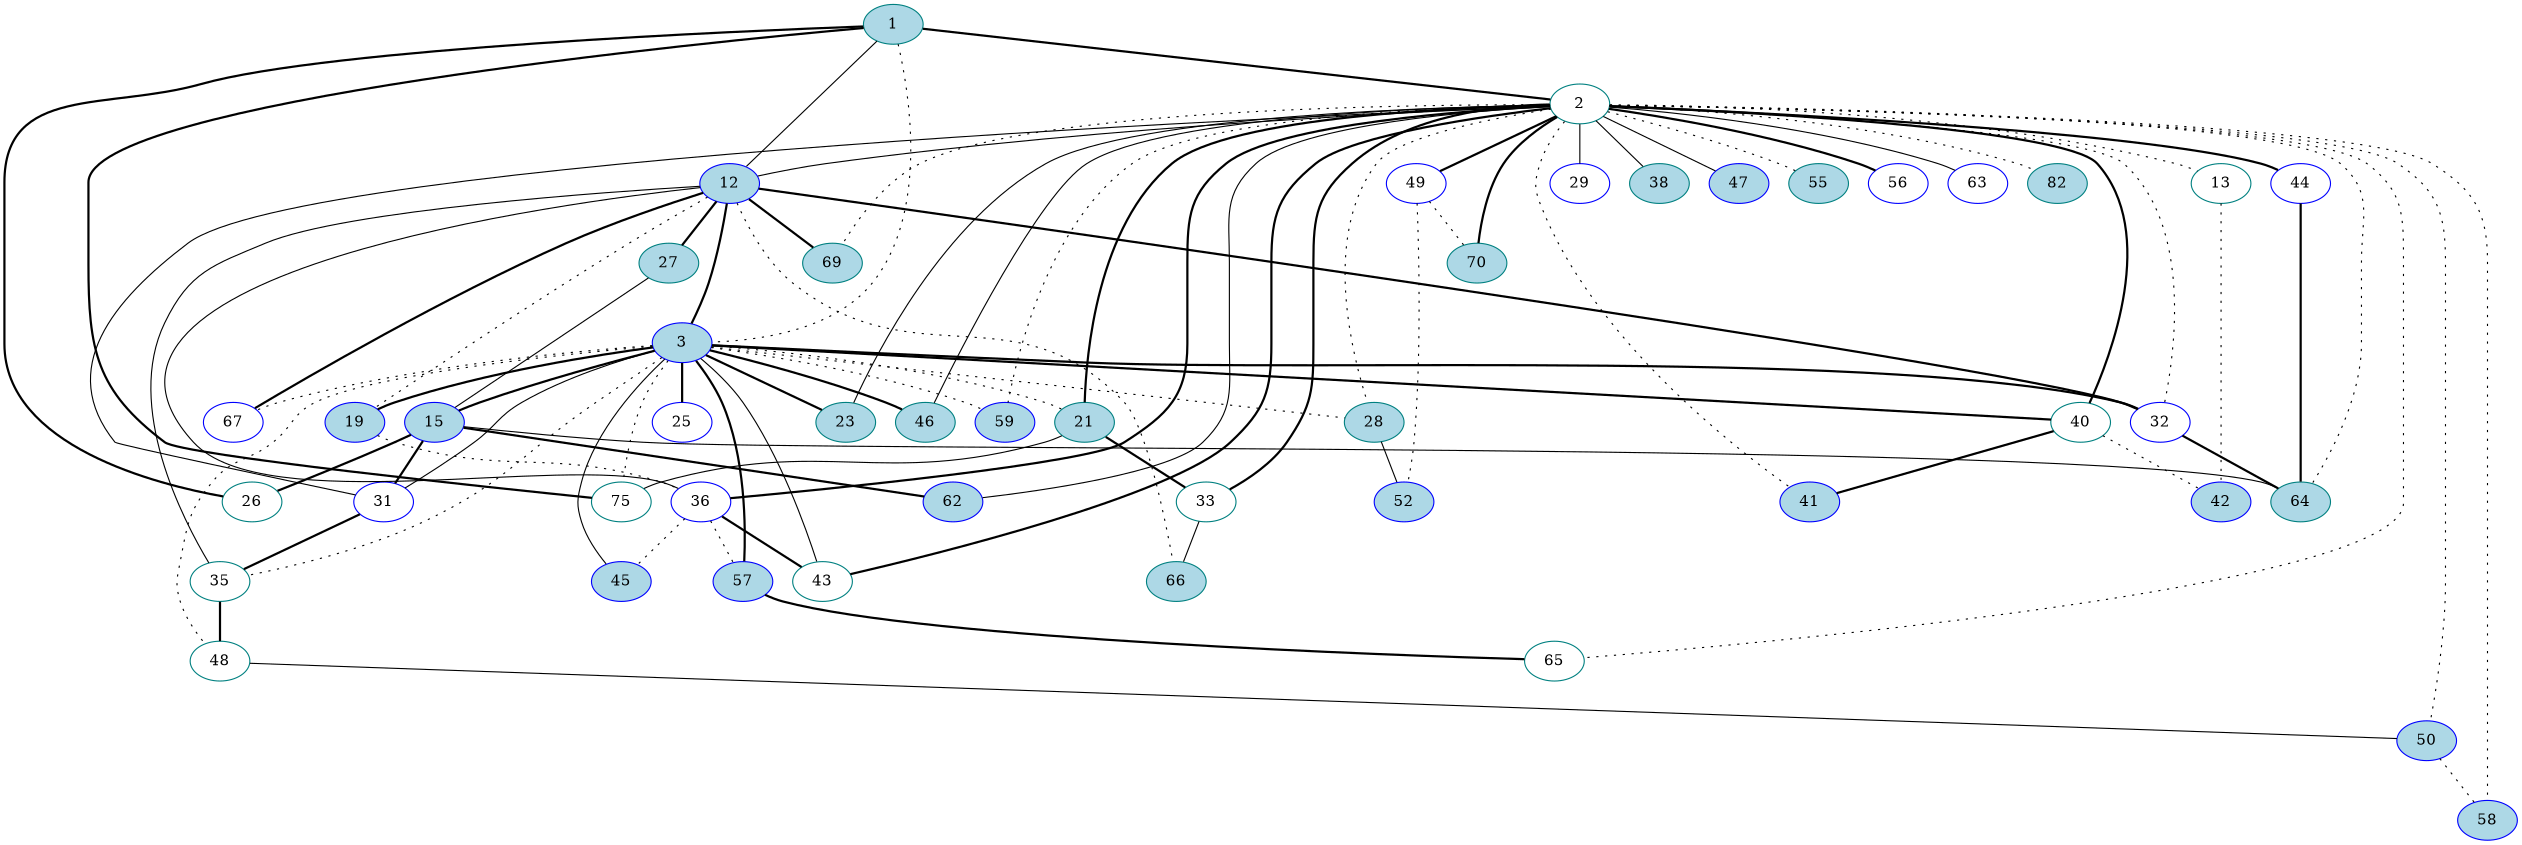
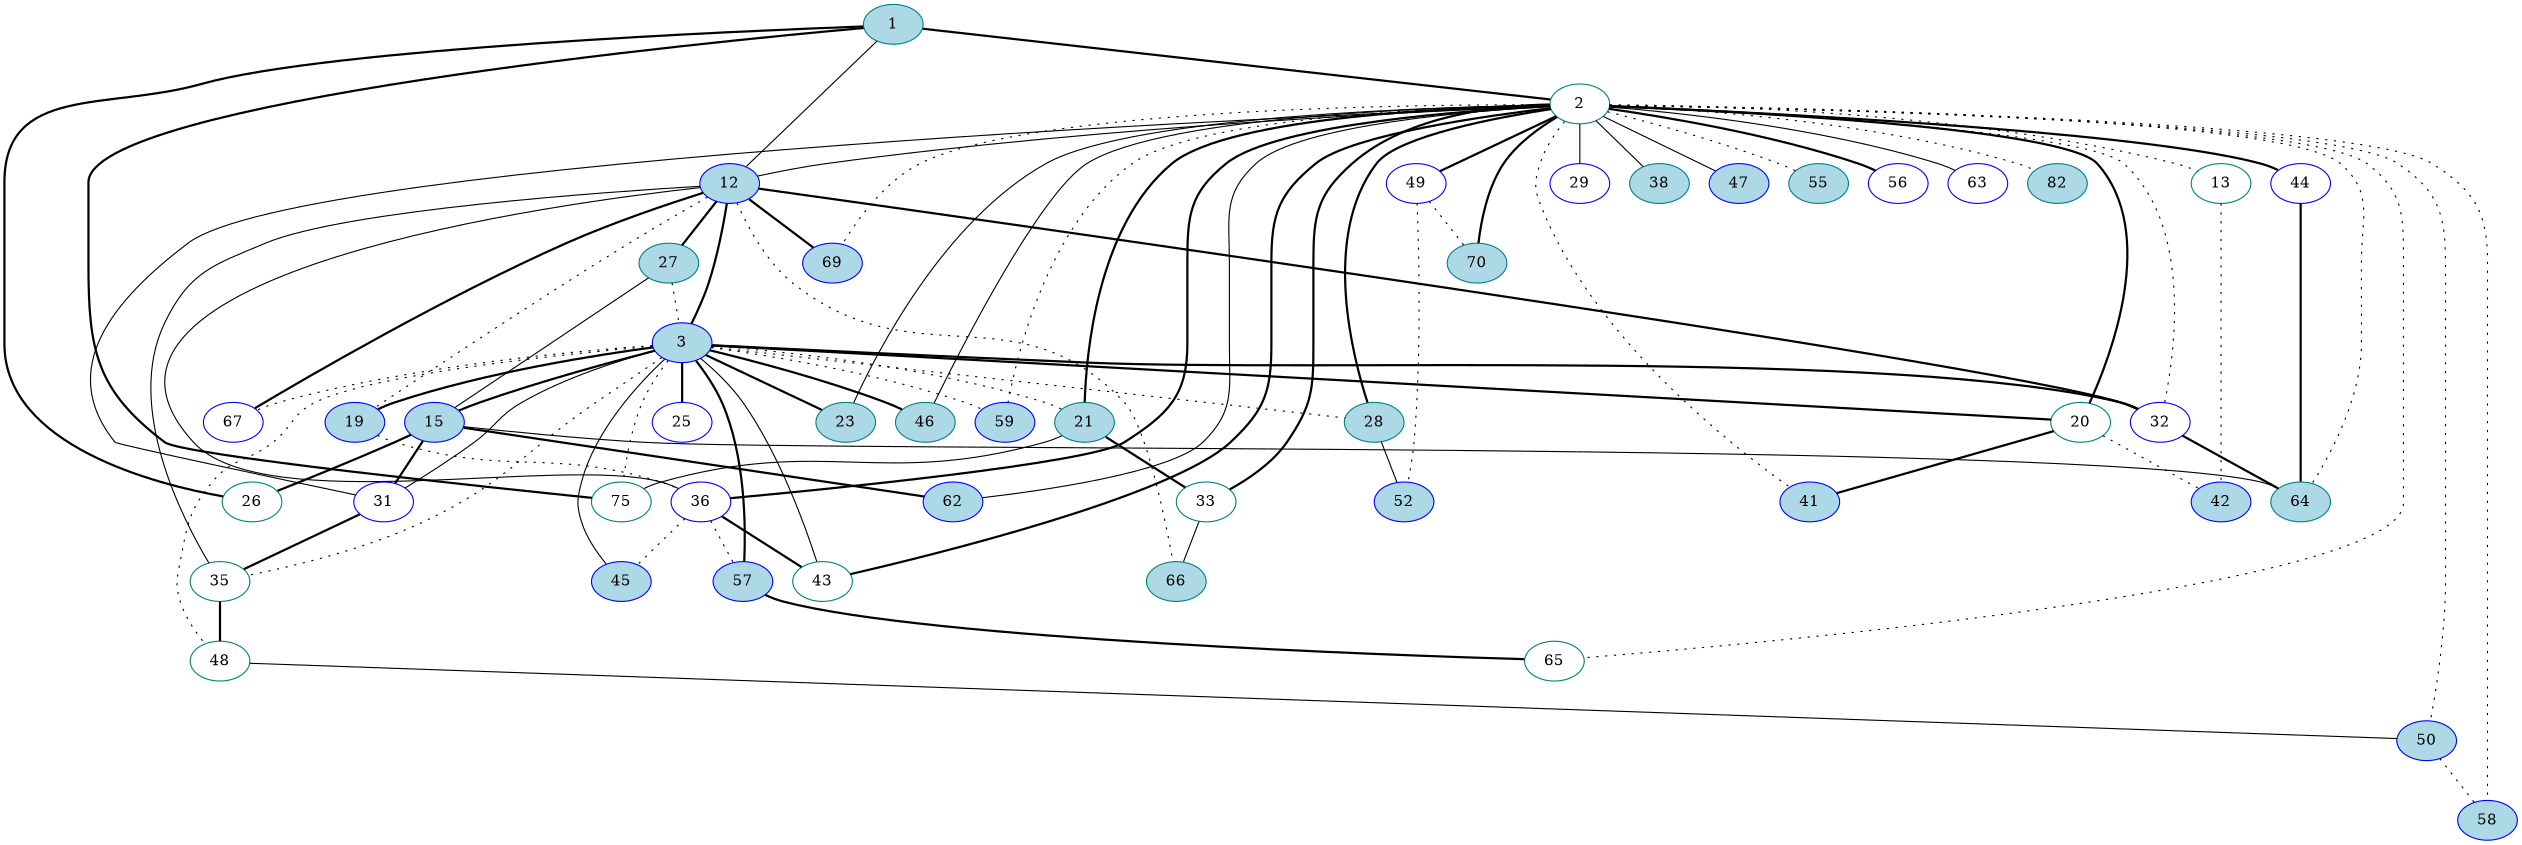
(1361, 191) -> (1361, 191)
(891, 252) -> (675, 303)
(832, 263) -> (832, 263)
(2081, 422) -> (2081, 422)
